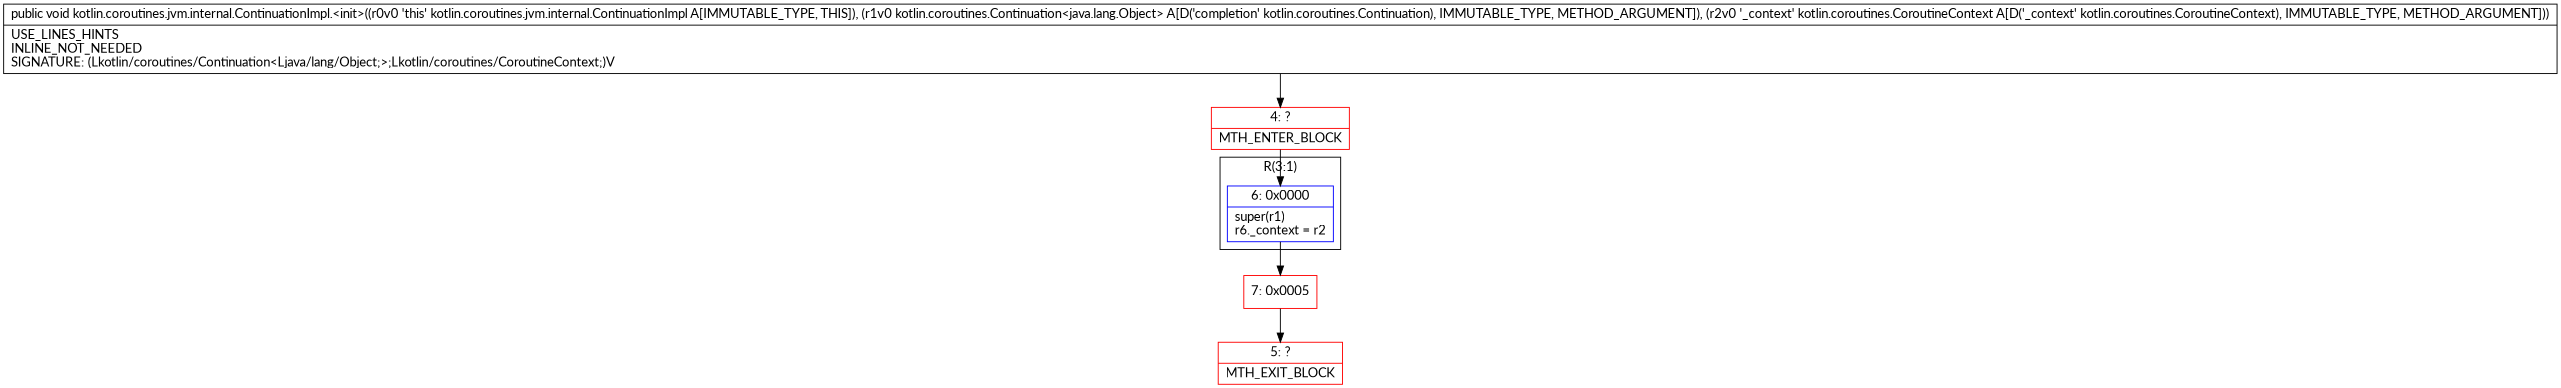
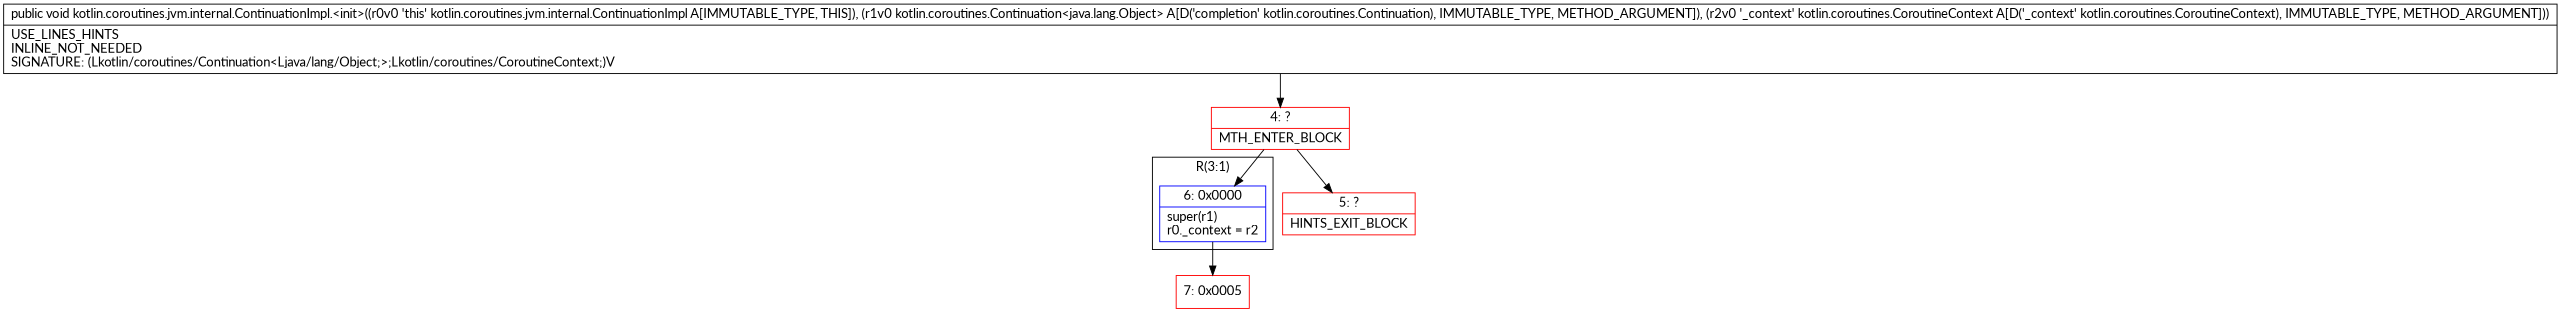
(1280, 231) -> (1213, 231)
(1280, 321) -> (1312, 167)
(1280, 373) -> (1349, 224)
